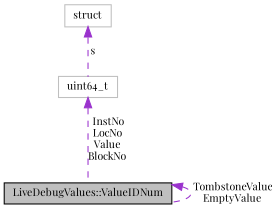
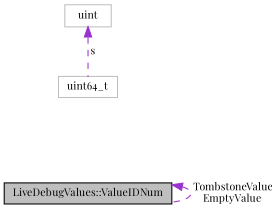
(88, 16) -> (88, 16)
(88, 146) -> none
